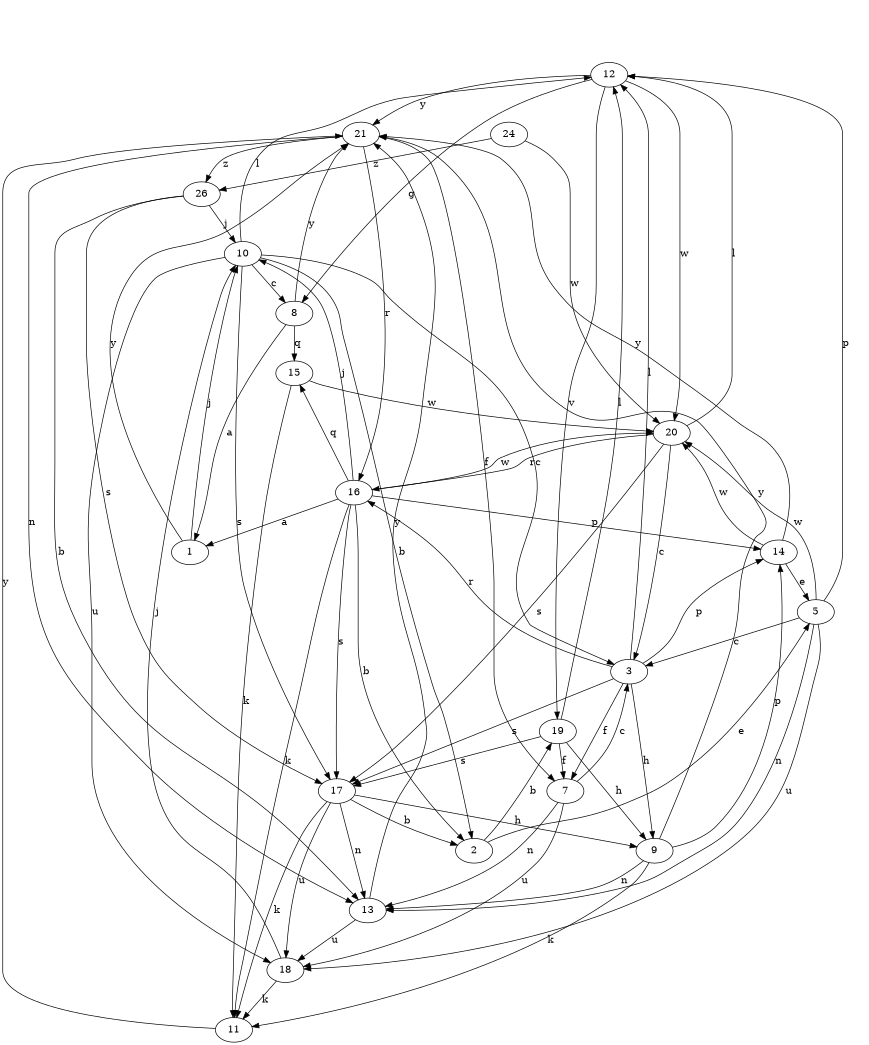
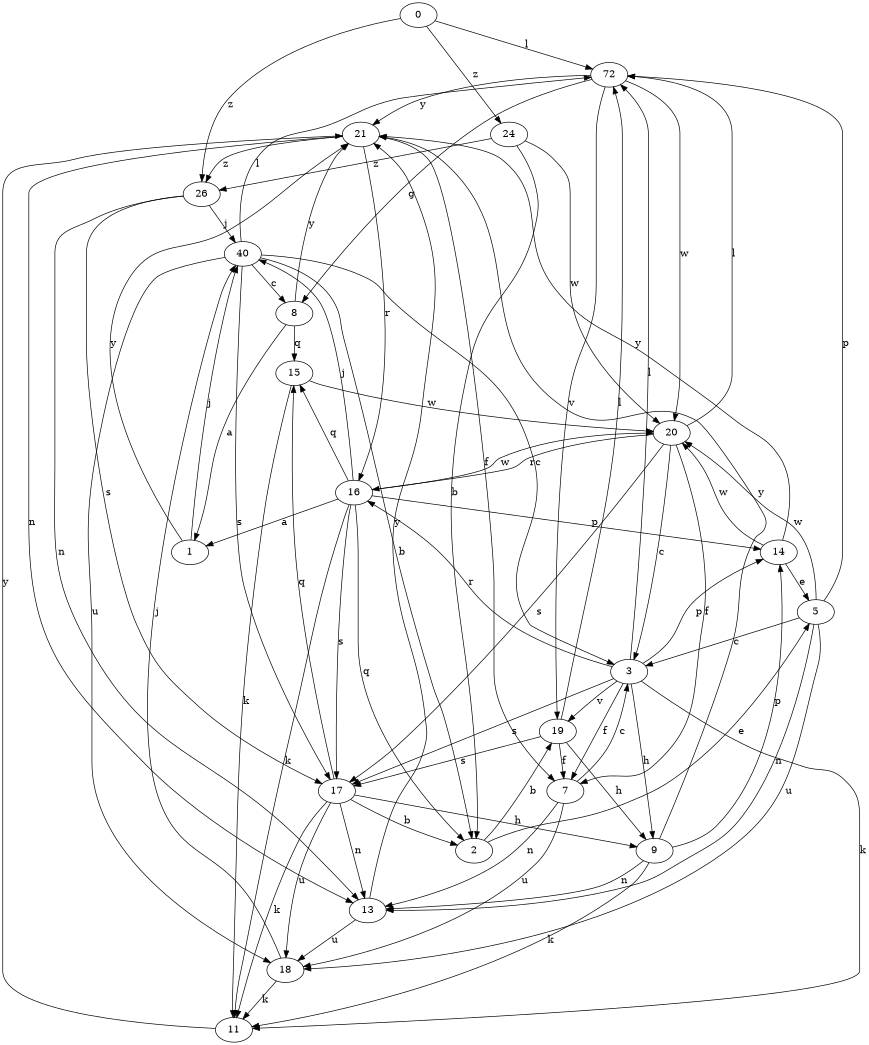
none -> (419, 15)
(609, 75) -> (609, 75)
(243, 254) -> (243, 254)
none -> (454, 460)
(62, 552) -> (62, 552)
none -> (299, 587)
none -> (701, 635)
(366, 672) -> (366, 672)
none -> (595, 698)
none -> (773, 993)
